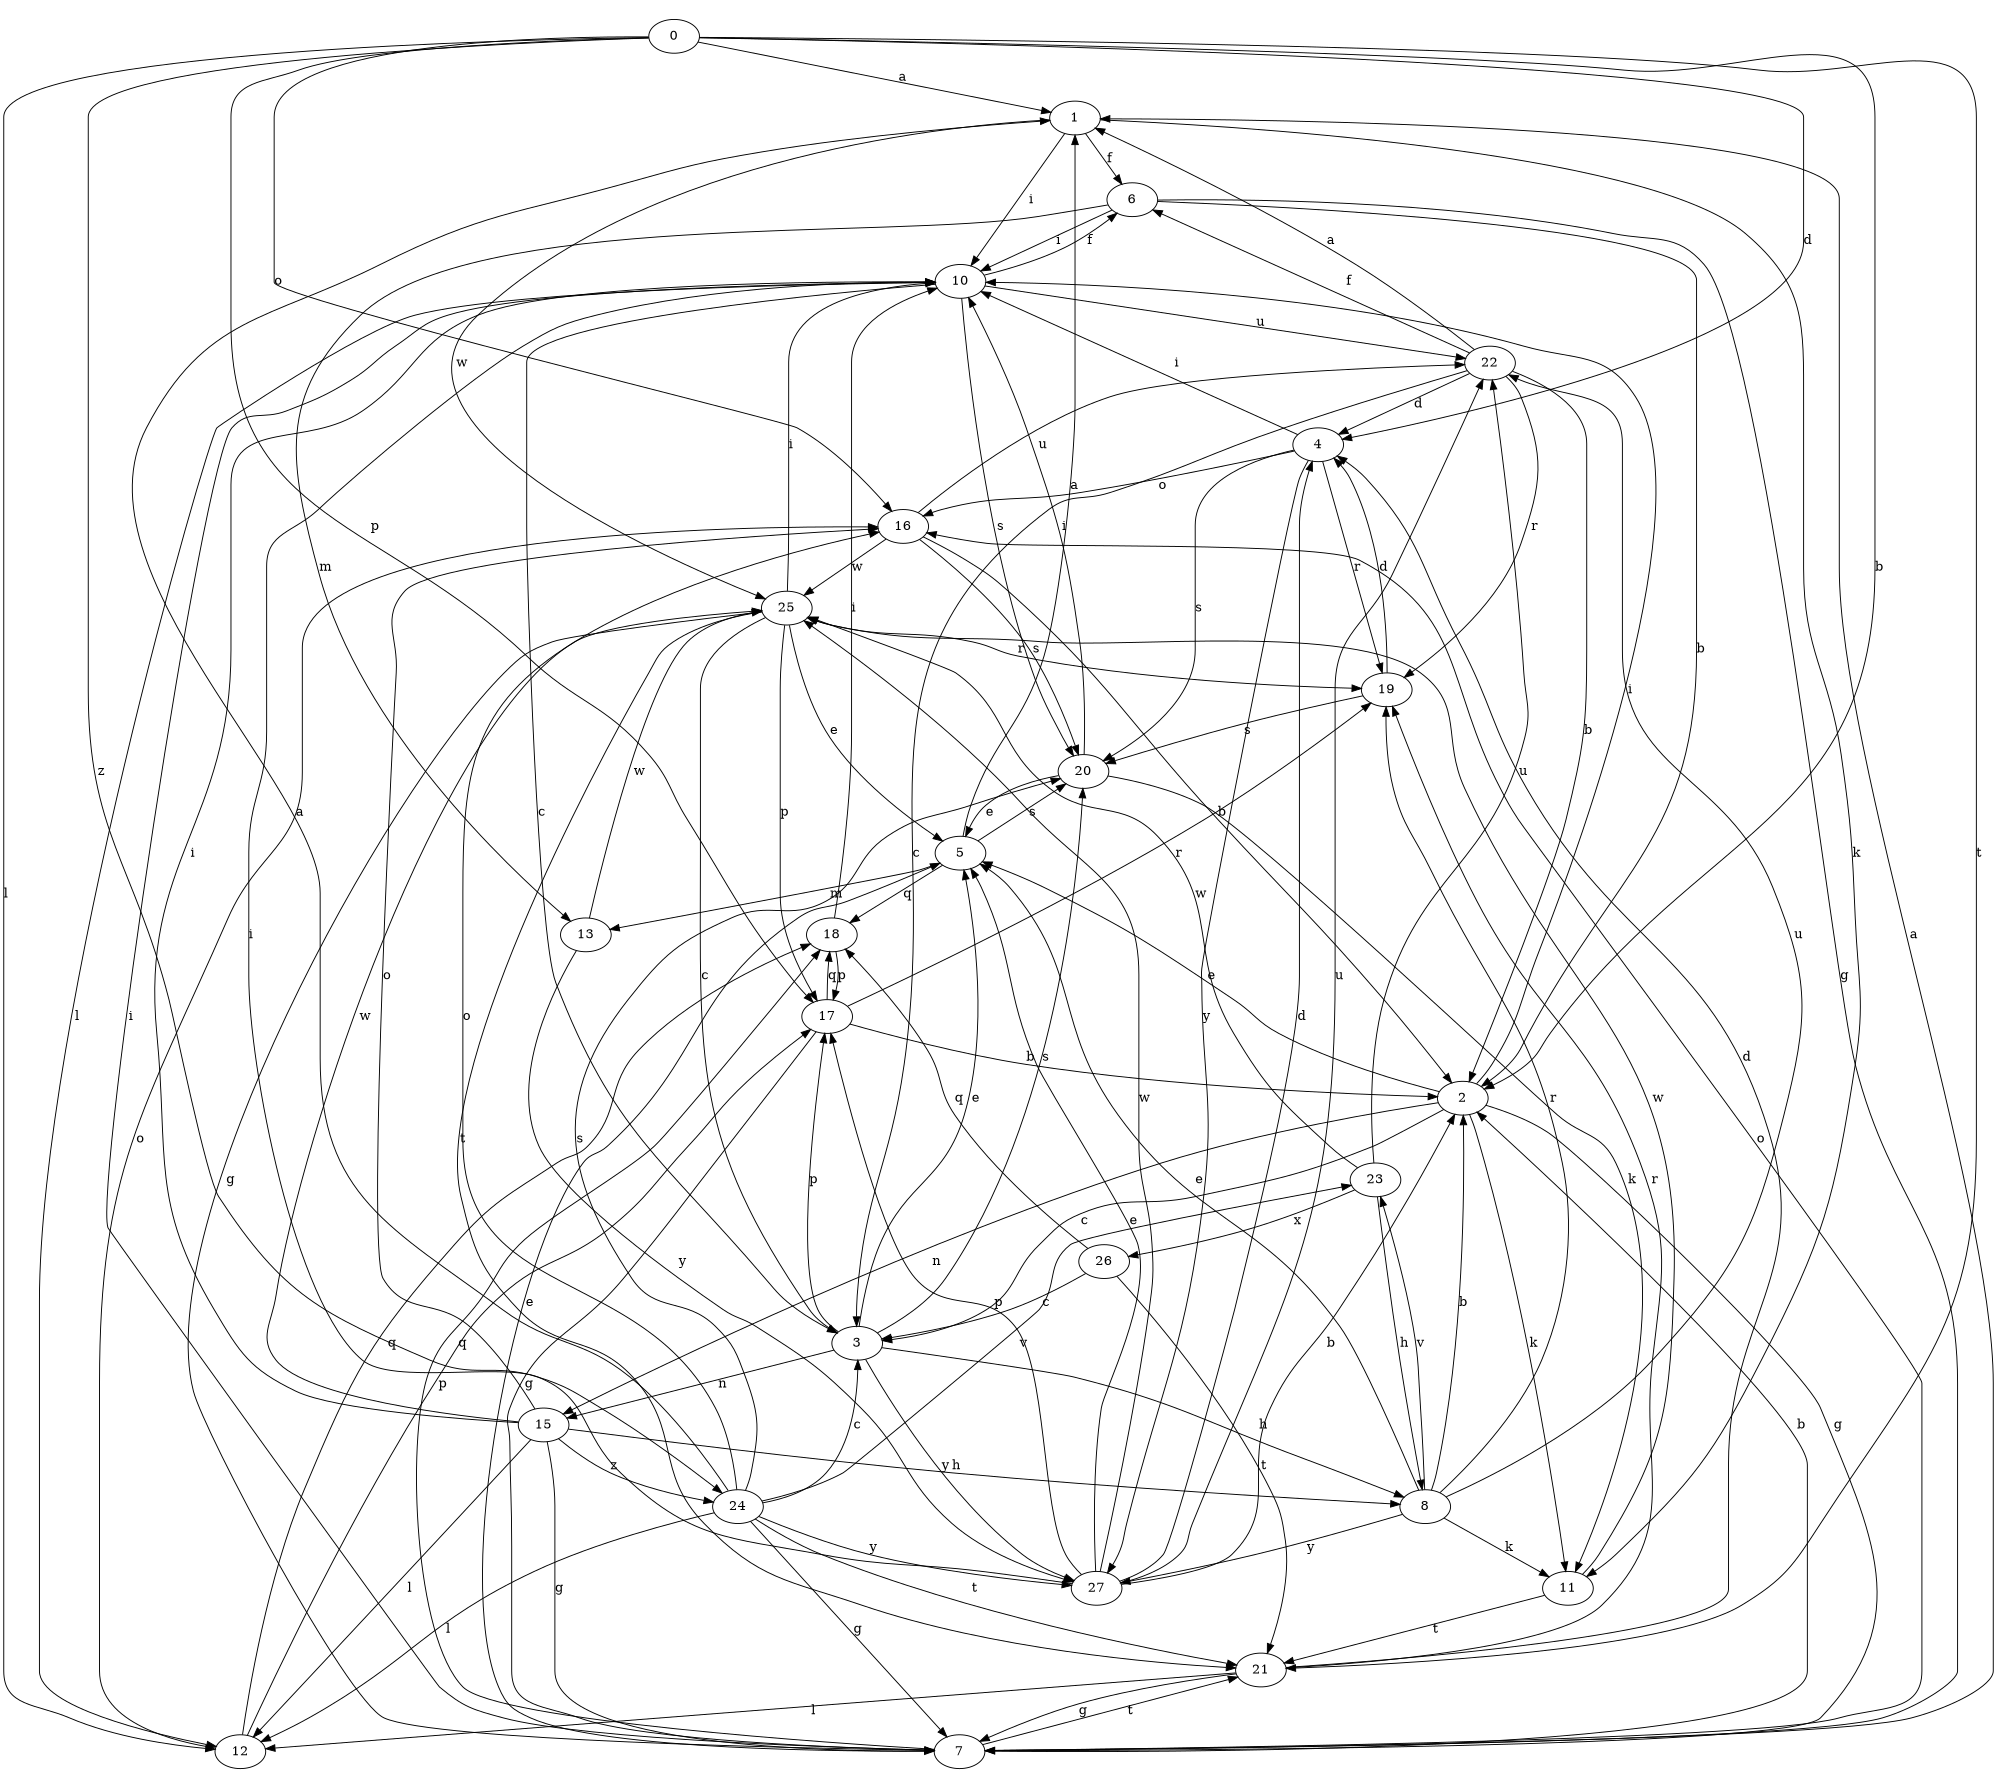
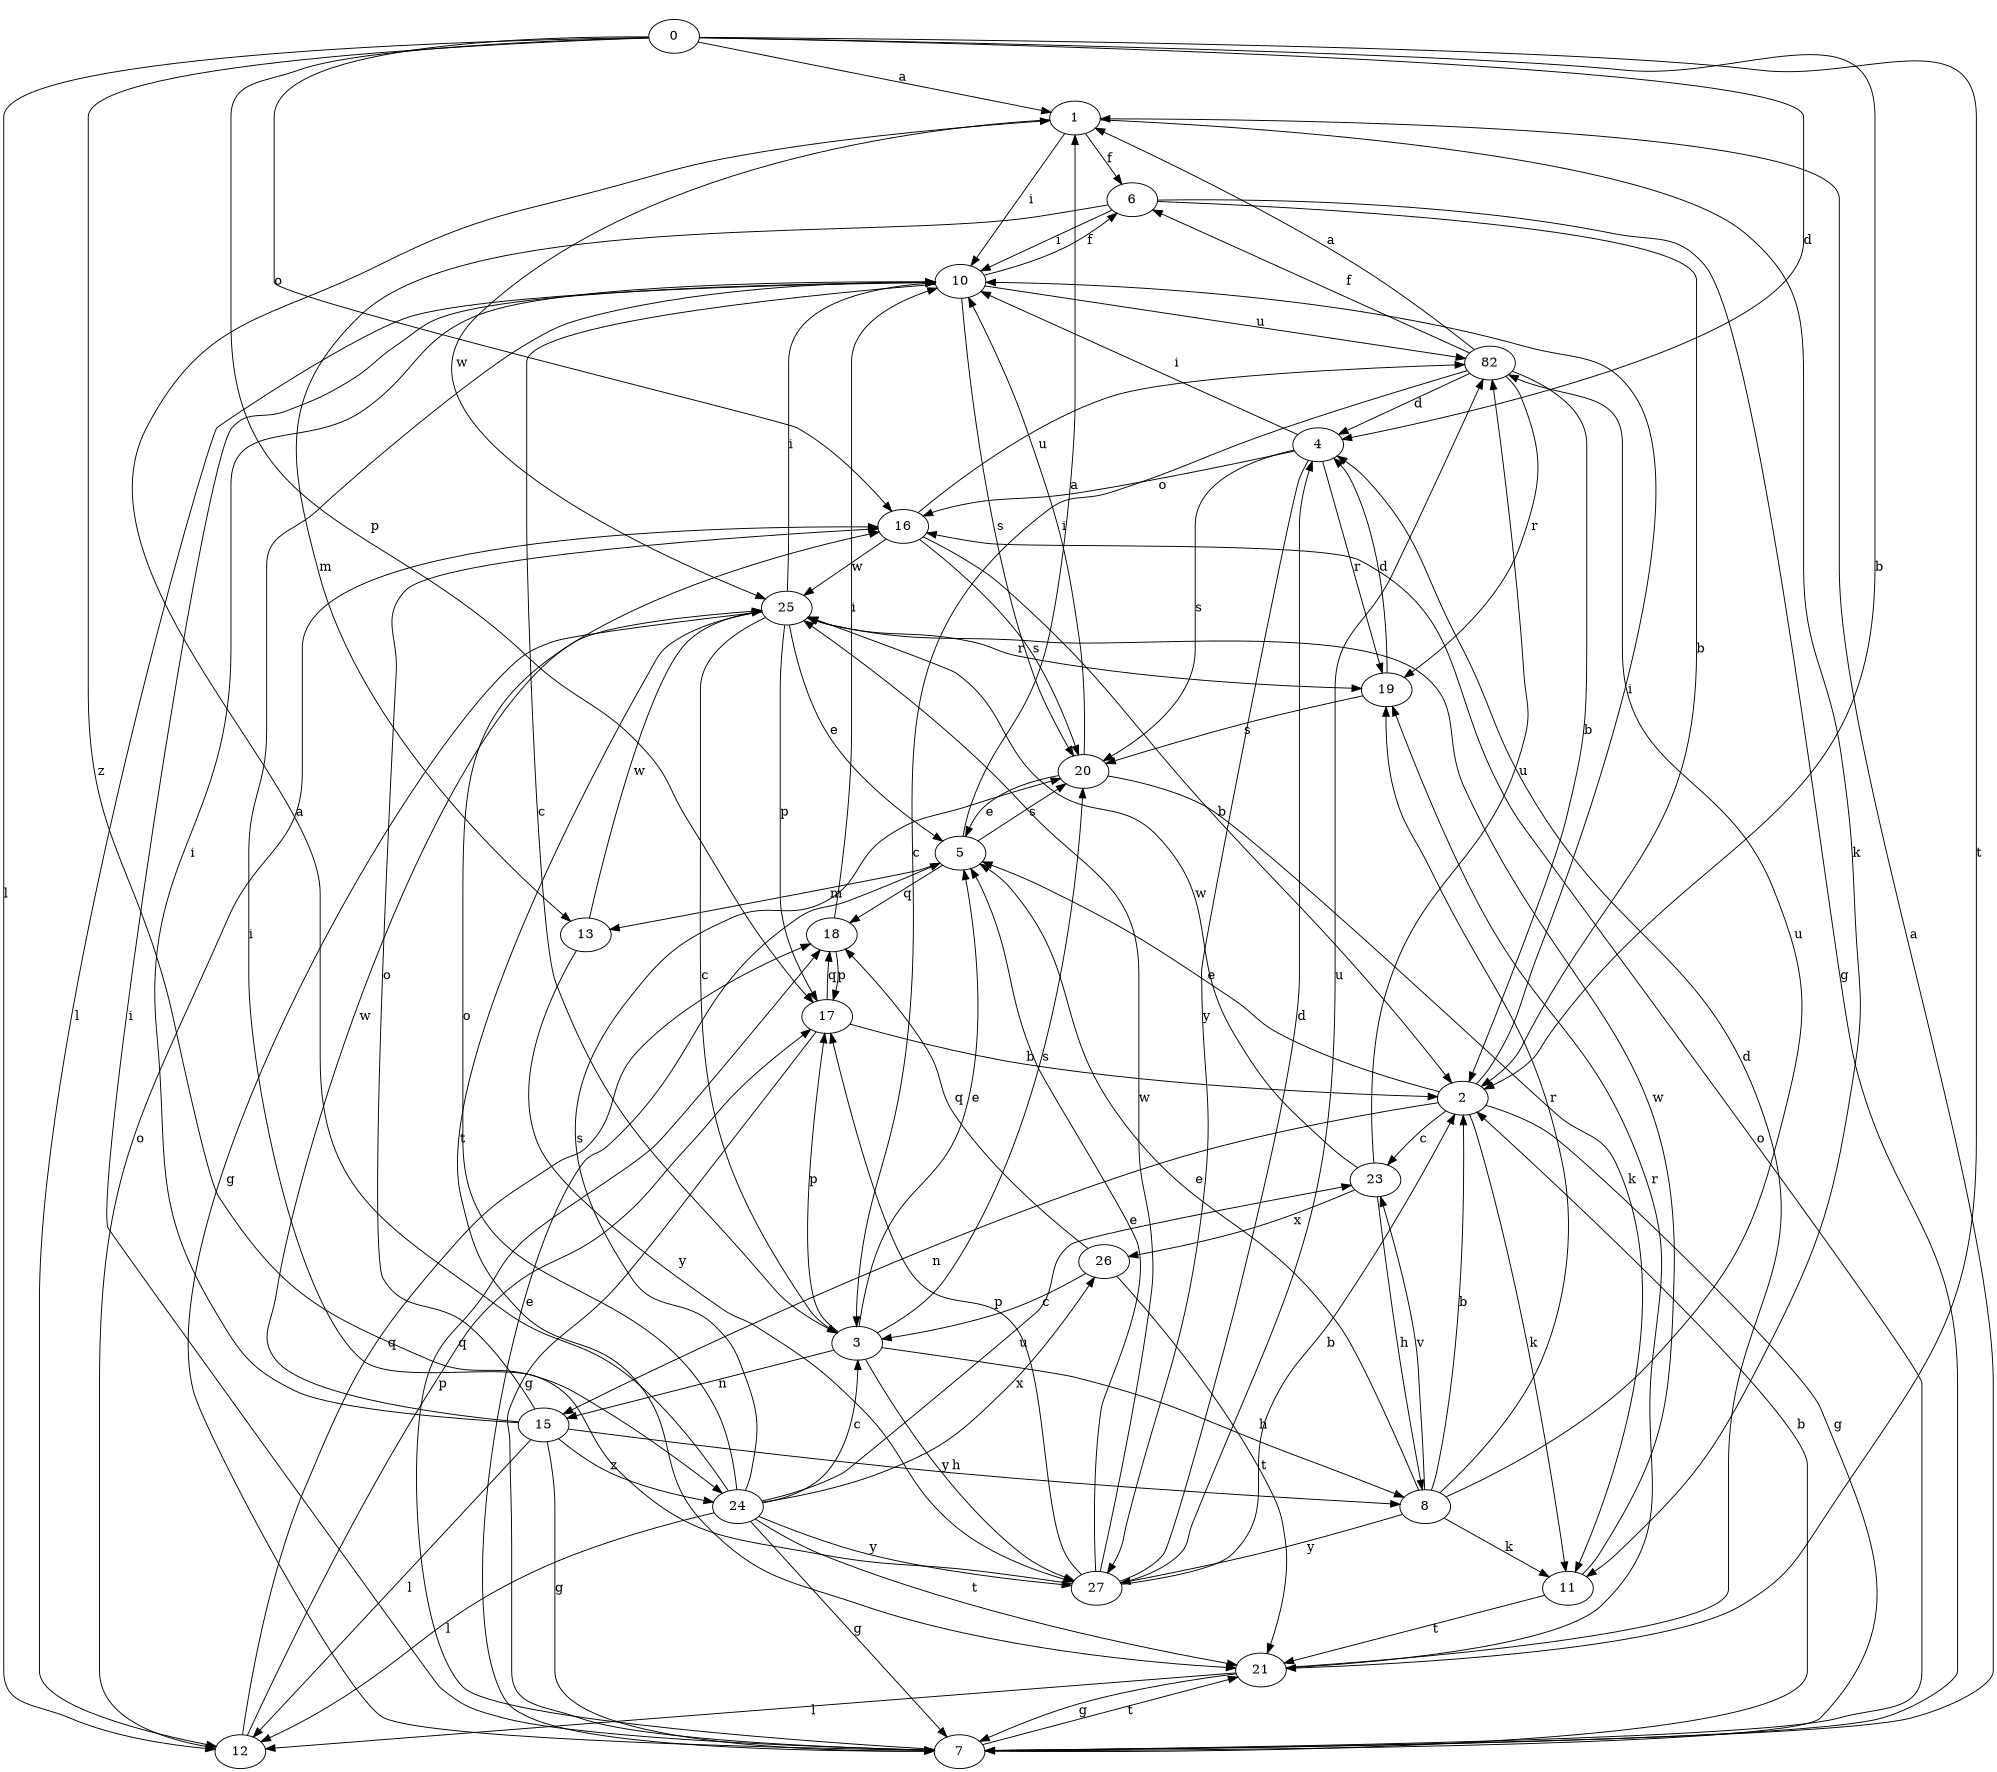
(1490, 363) -> (1490, 363)
(1114, 872) -> none
(1167, 1201) -> (1419, 1133)
(1024, 1343) -> (1024, 1343)
none -> (953, 1436)
